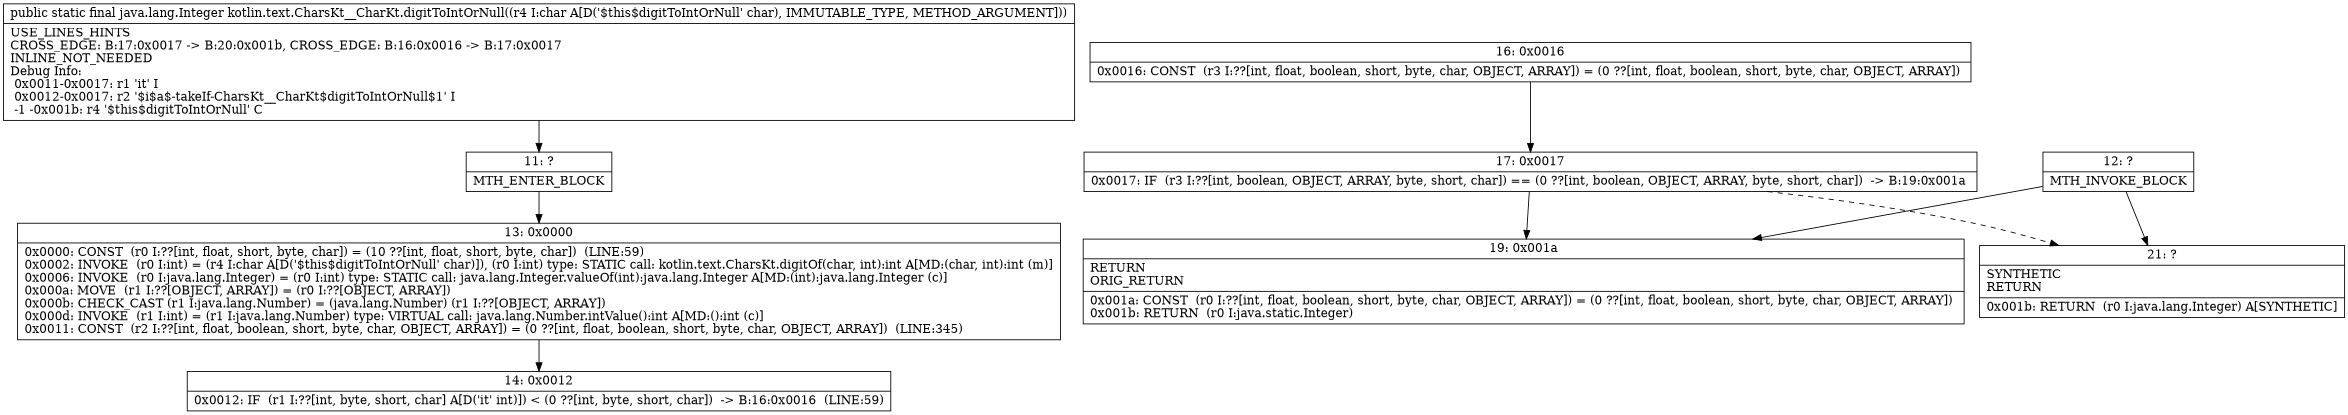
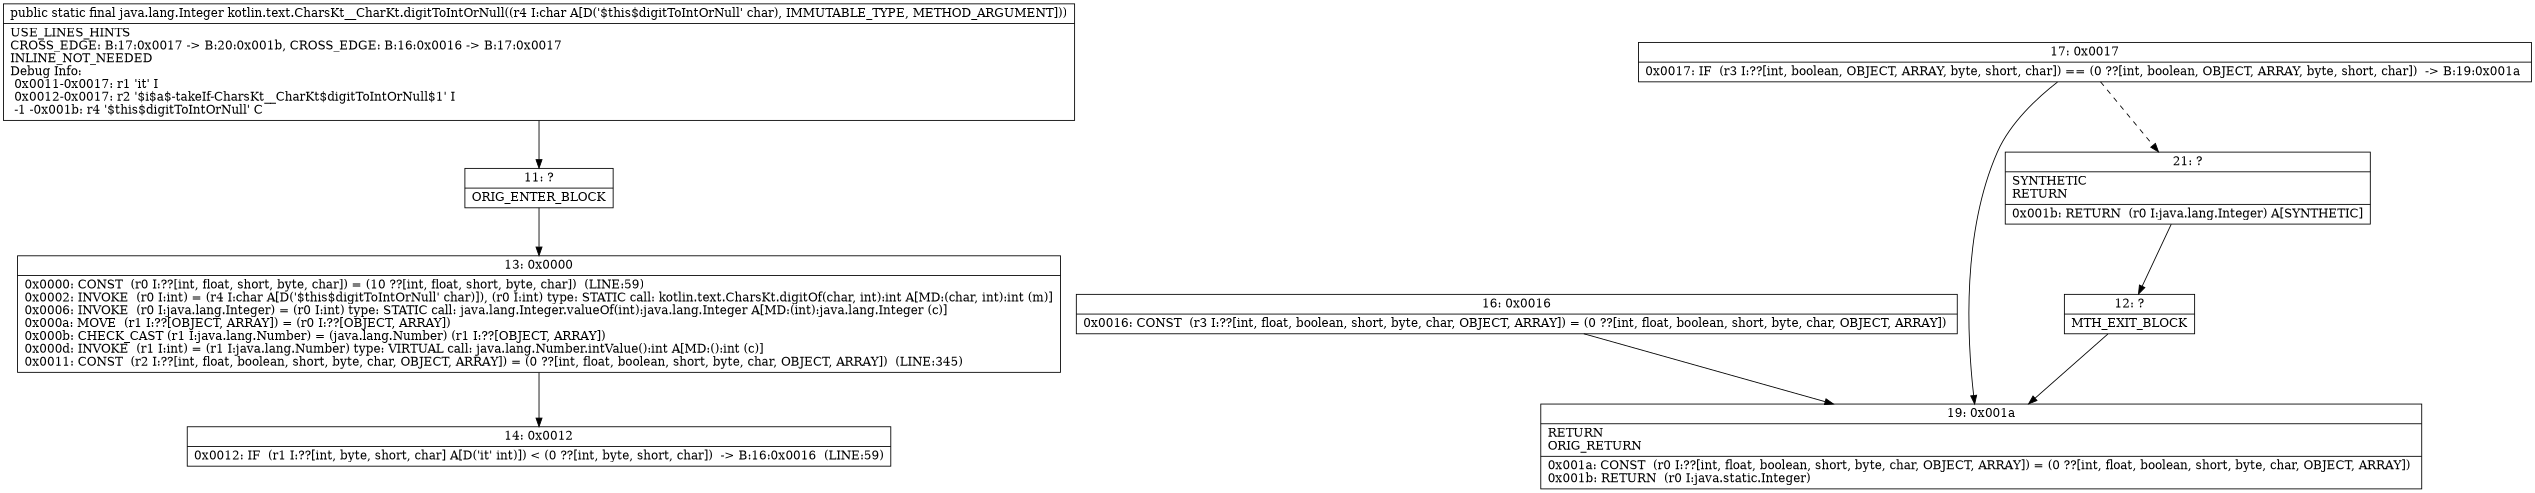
(1531, 113) -> (1704, 368)
(539, 181) -> (539, 198)
(2118, 181) -> (2130, 323)
(2135, 215) -> (2157, 255)
